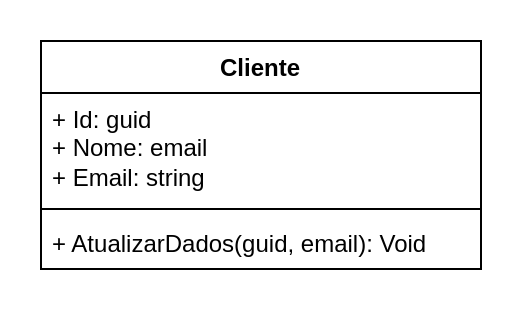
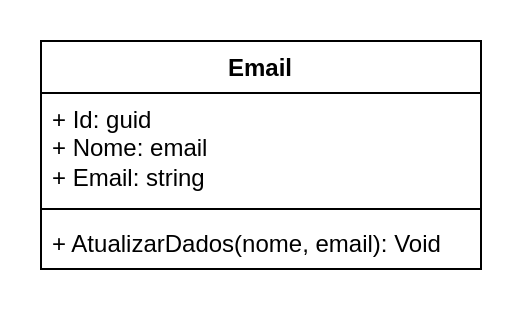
(261, 69) -> (261, 69)
(254, 245) -> (257, 245)
